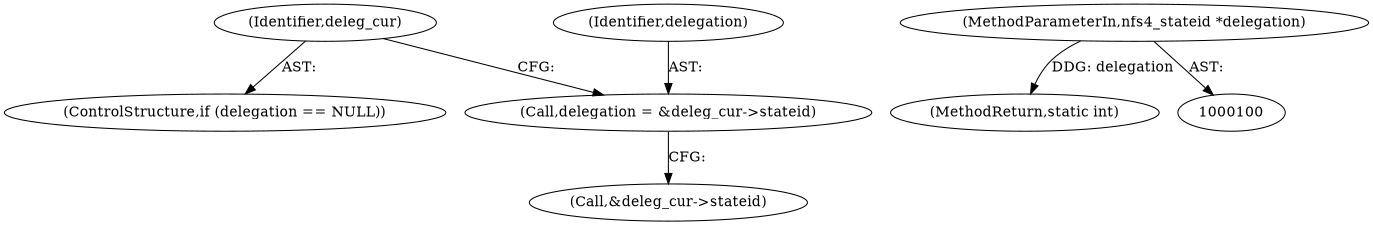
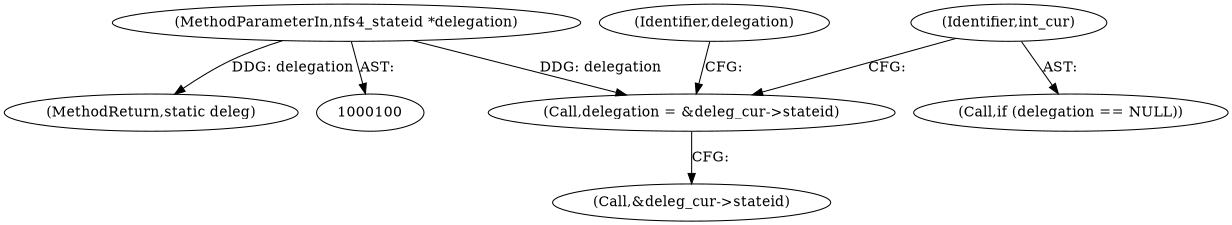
(325, 23) -> (1009, 23)
none -> (514, 66)
(688, 68) -> (726, 68)
(225, 113) -> (1071, 113)
(1025, 113) -> (151, 113)
